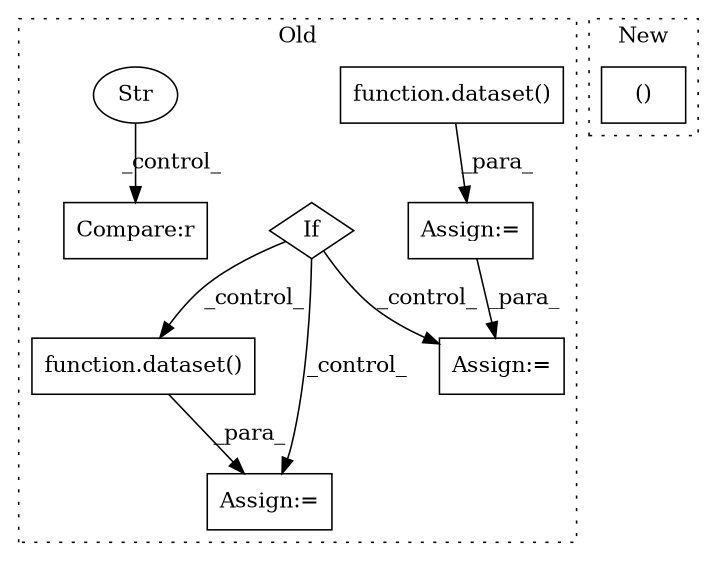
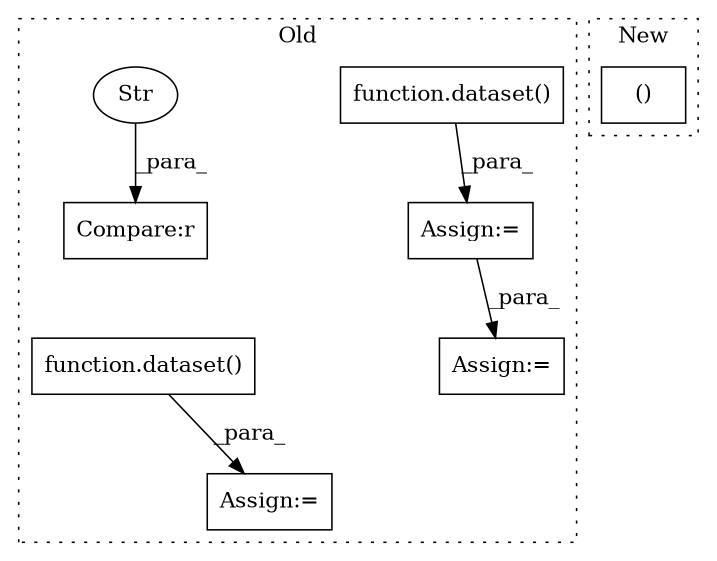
(171, 163) -> (171, 163)
(312, 231) -> none
